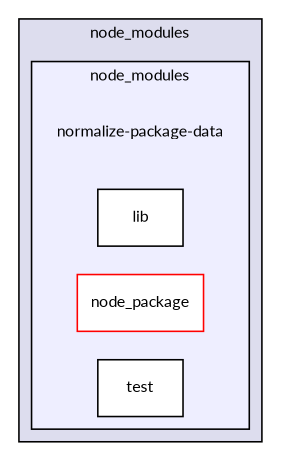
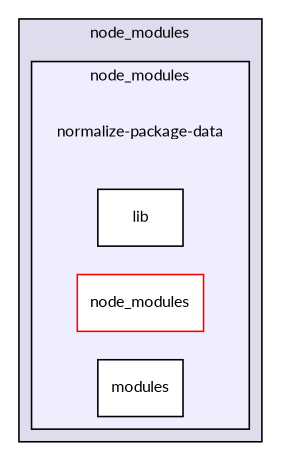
(140, 303) -> (140, 303)
(140, 388) -> (140, 388)
